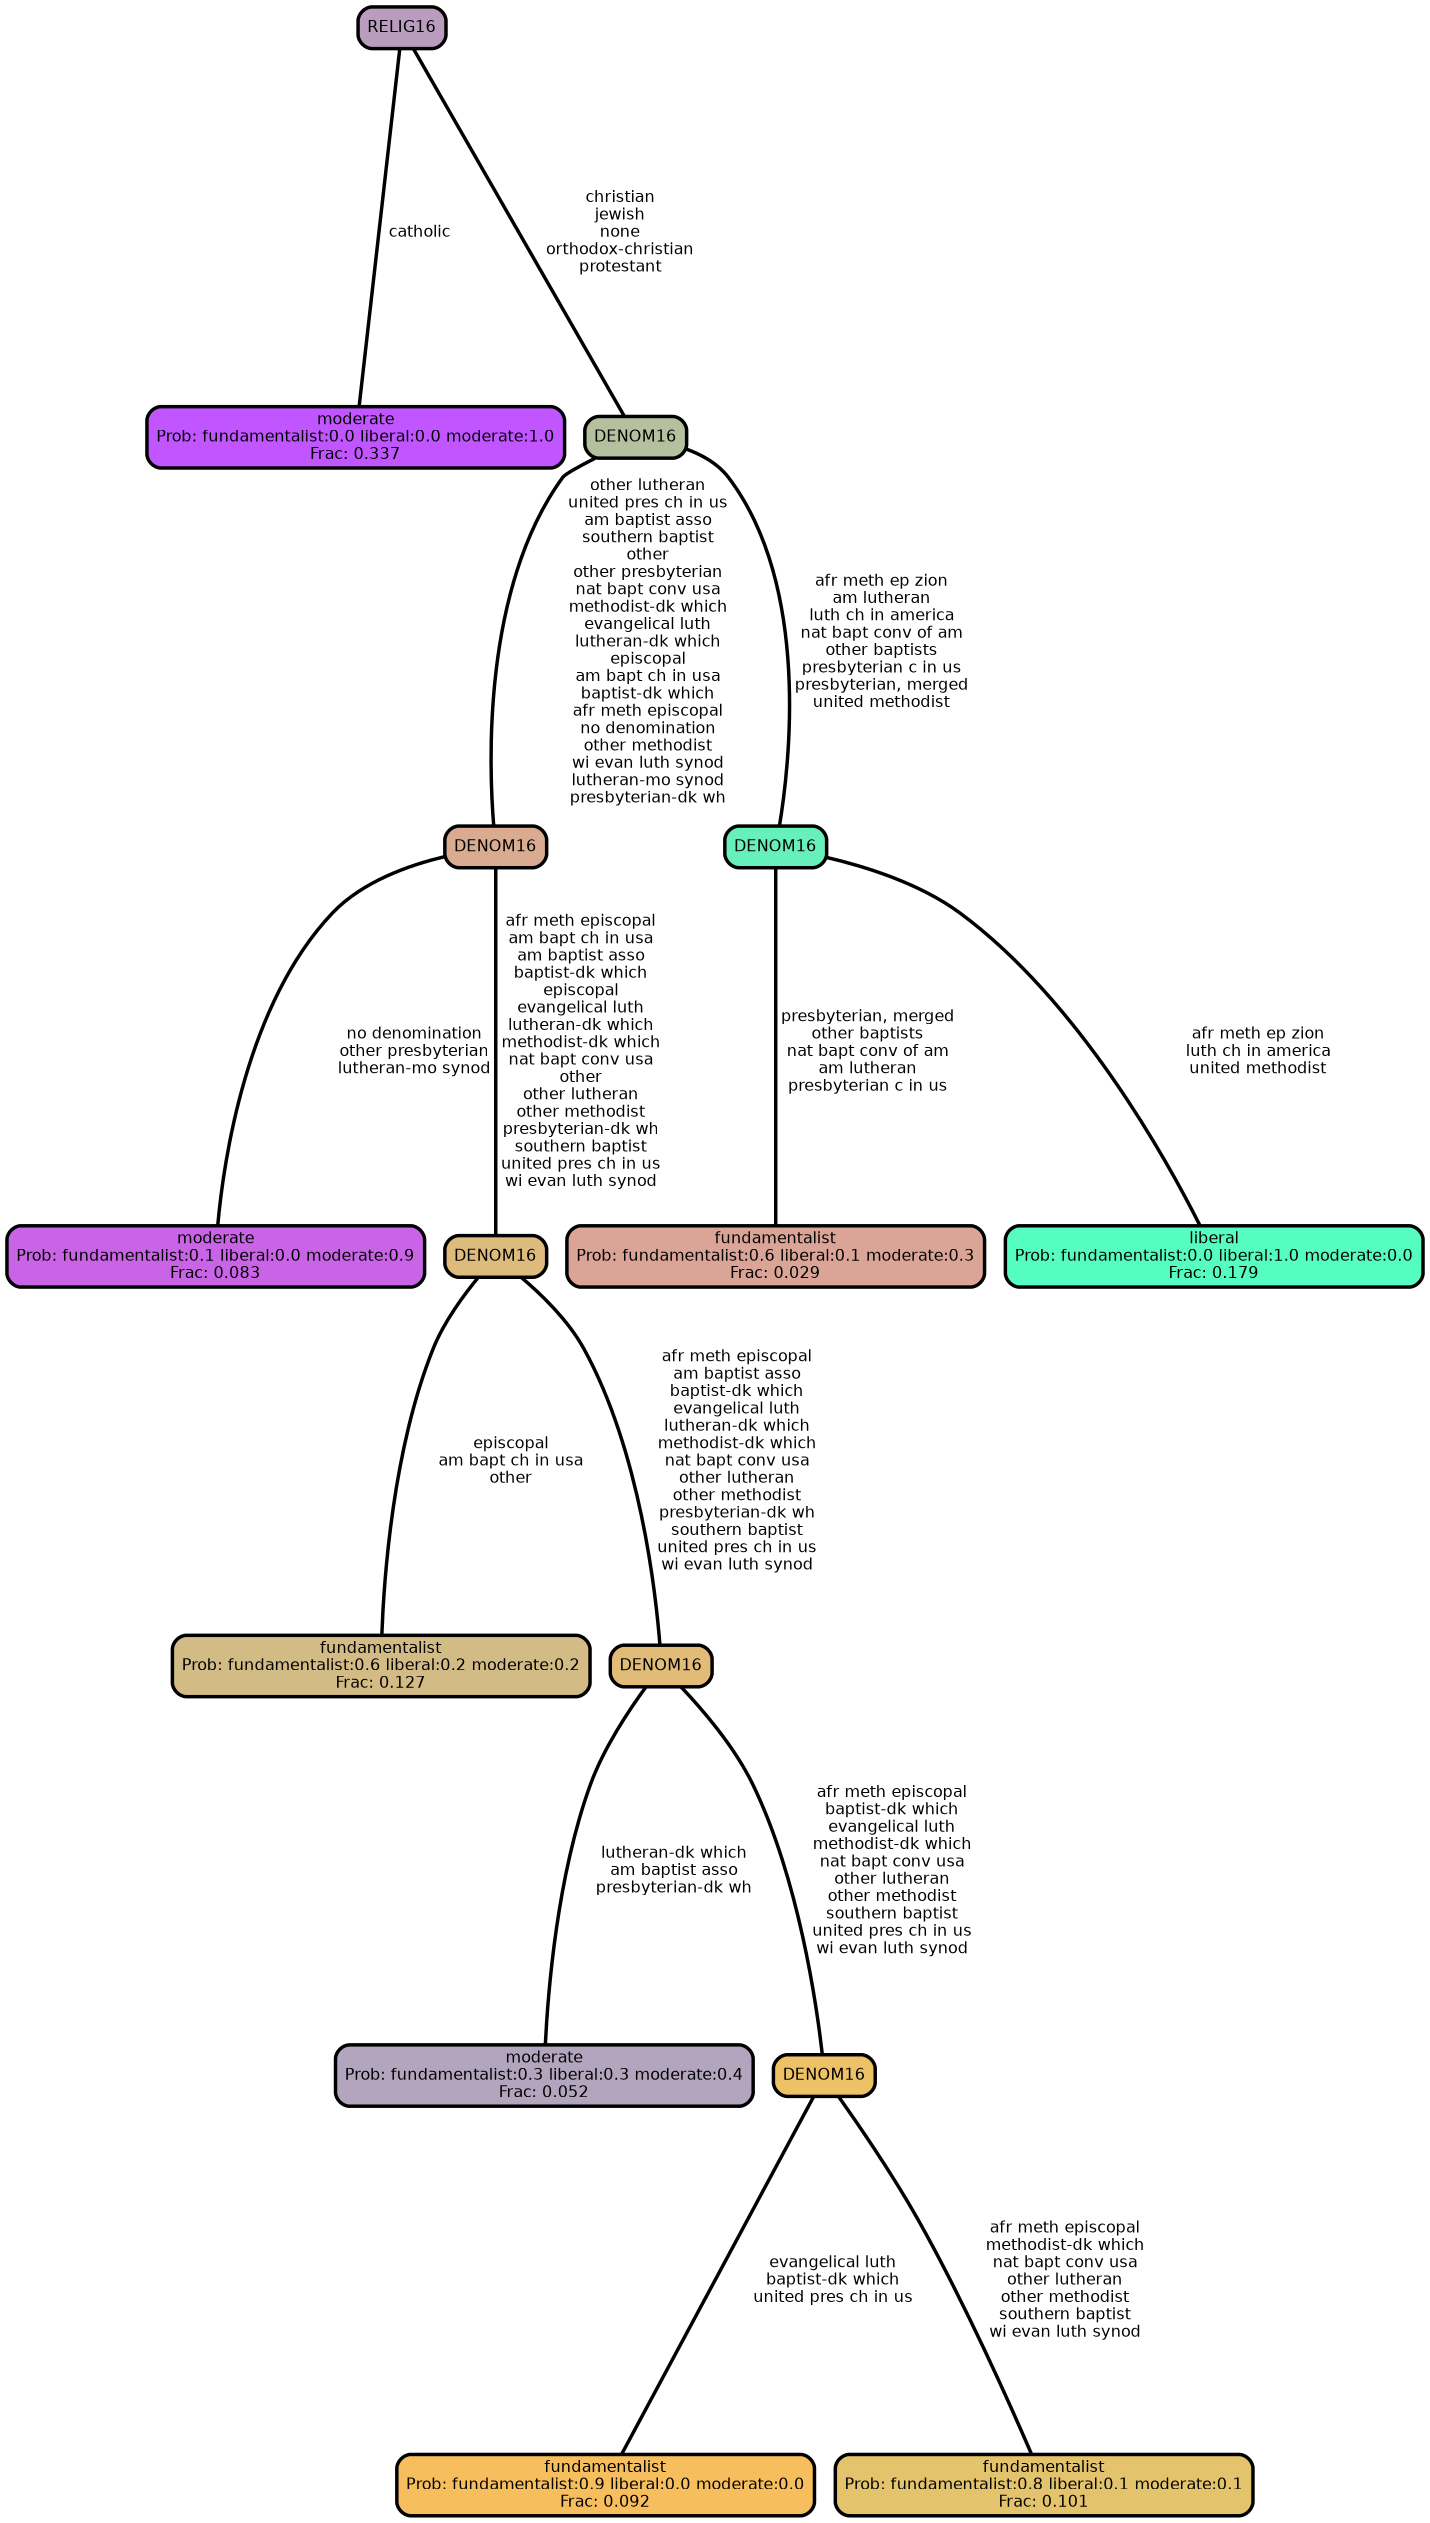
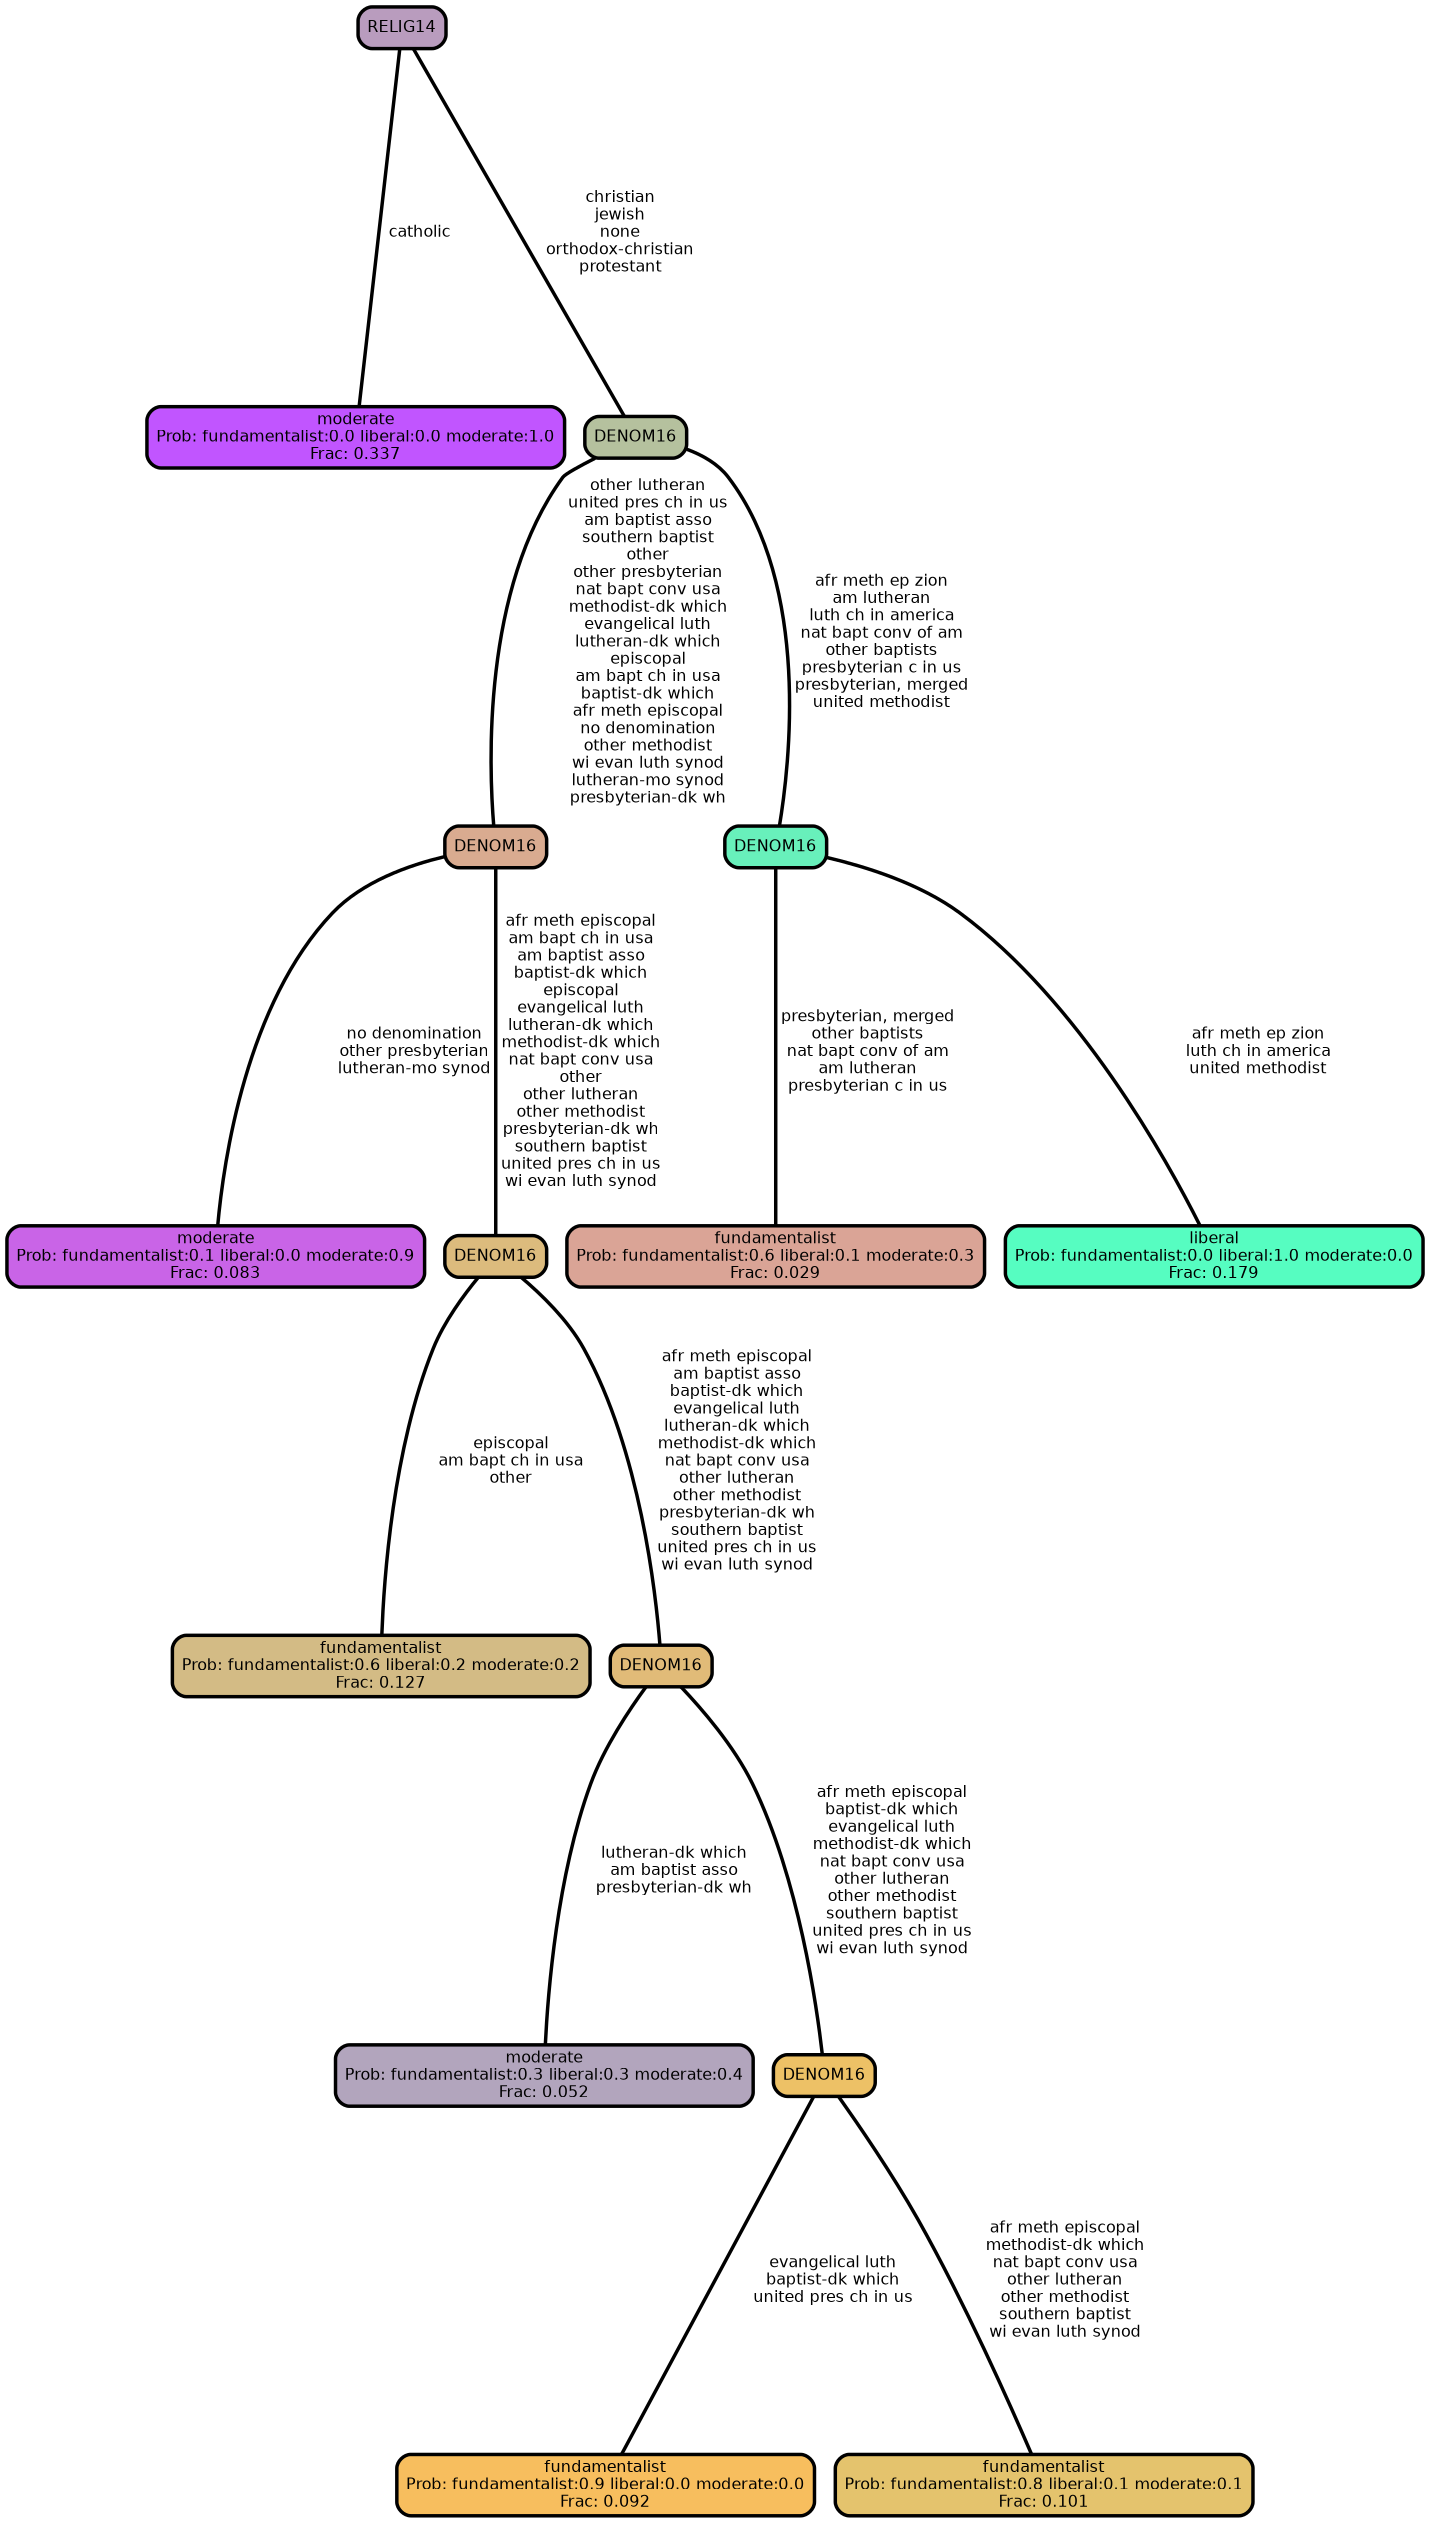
(402, 28) -> (402, 28)
